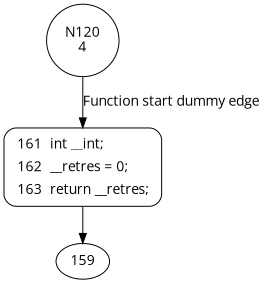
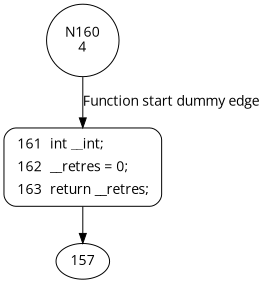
(83, 40) -> (83, 40)
(83, 261) -> (83, 261)
